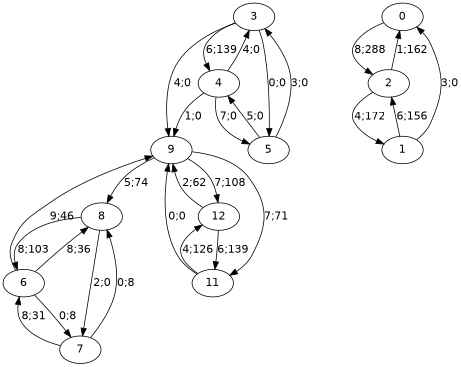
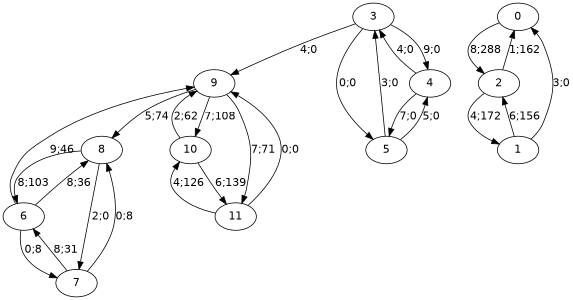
(222, 50) -> (432, 50)
(186, 108) -> none
(219, 217) -> (191, 150)
